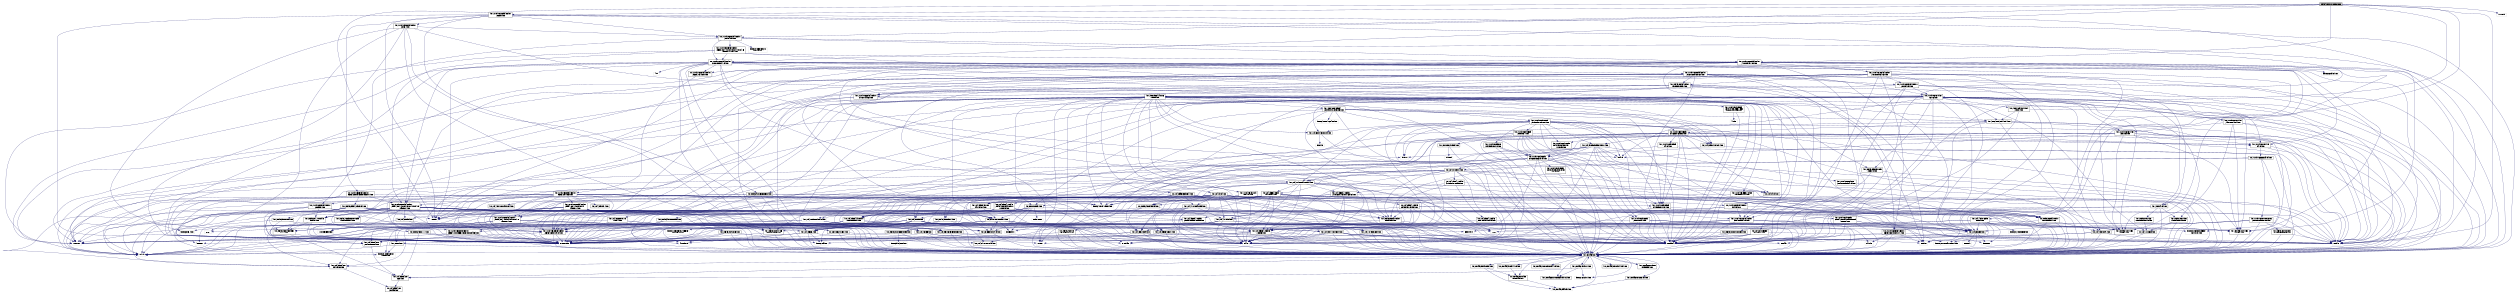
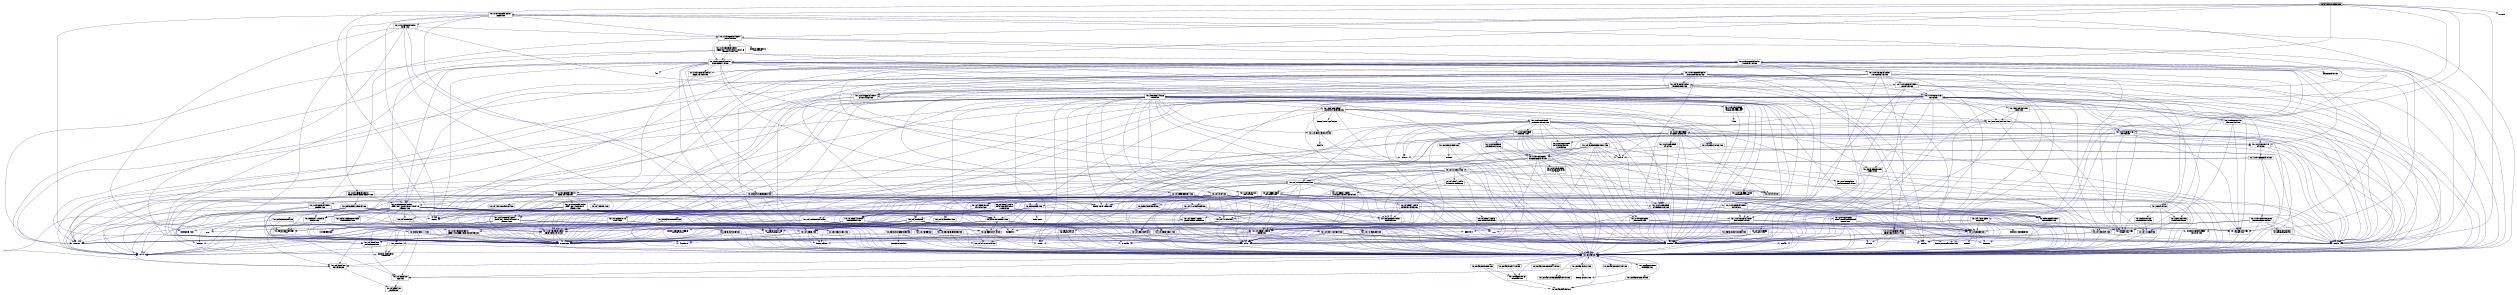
(1556, 278) -> (1555, 278)
